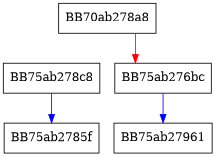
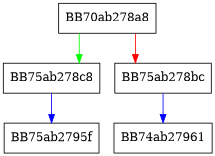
none -> (79, 44)
(163, 78) -> (163, 78)
(52, 138) -> (52, 138)
(163, 138) -> (163, 138)
